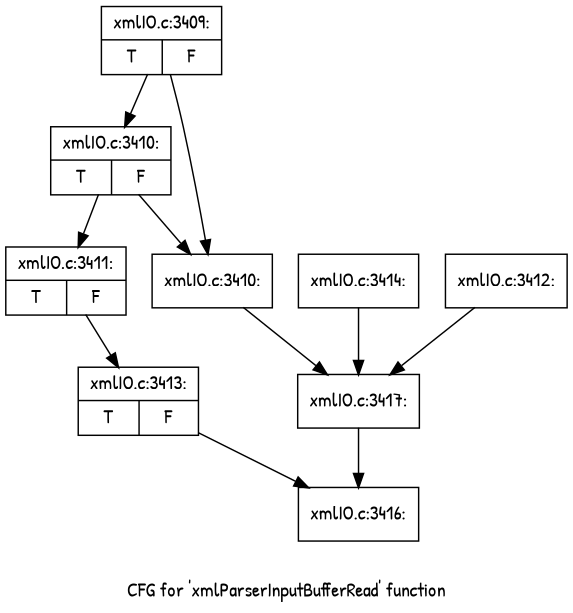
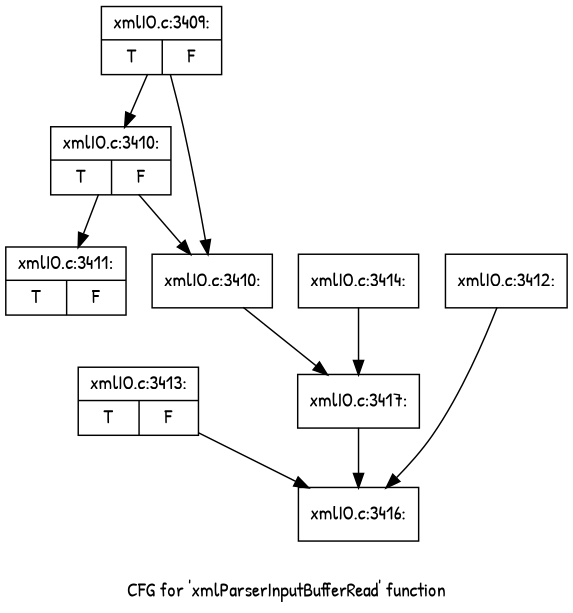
(98, 335) -> none
(438, 336) -> (455, 398)
